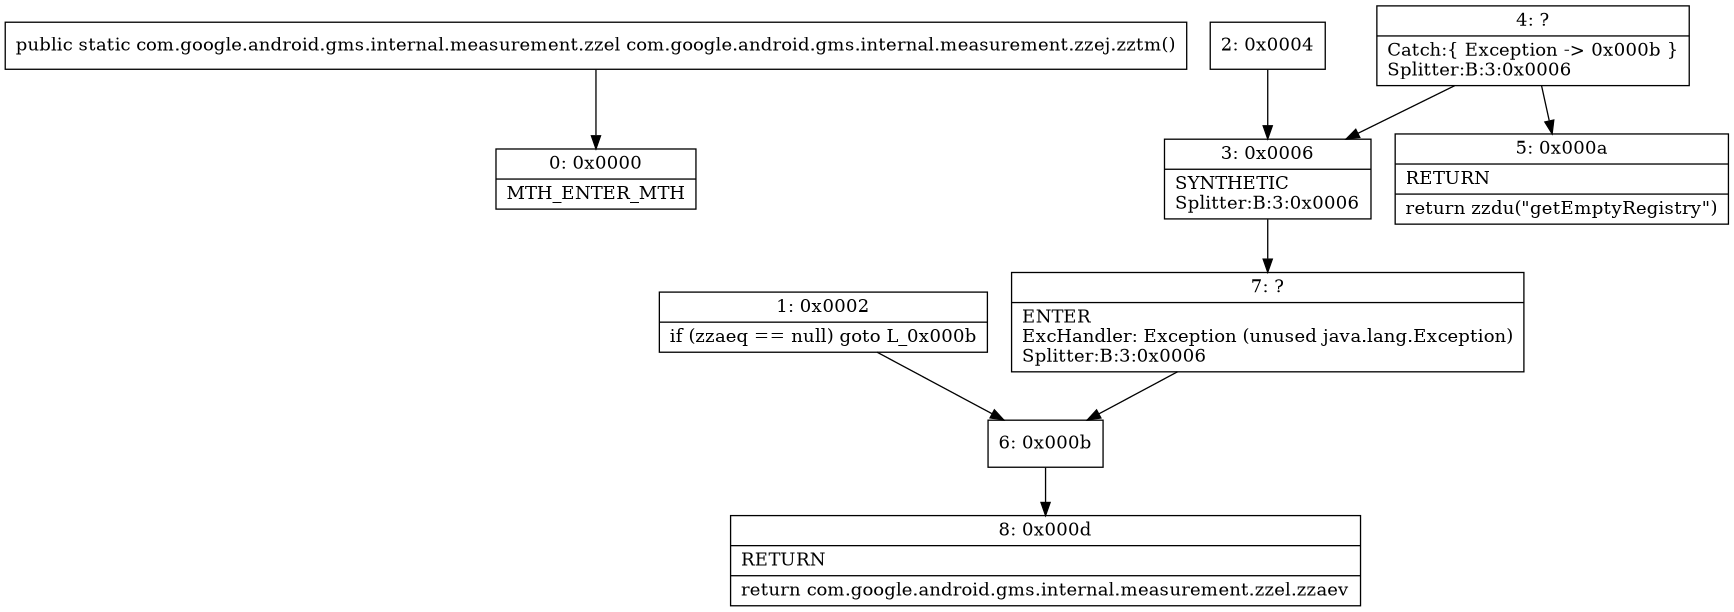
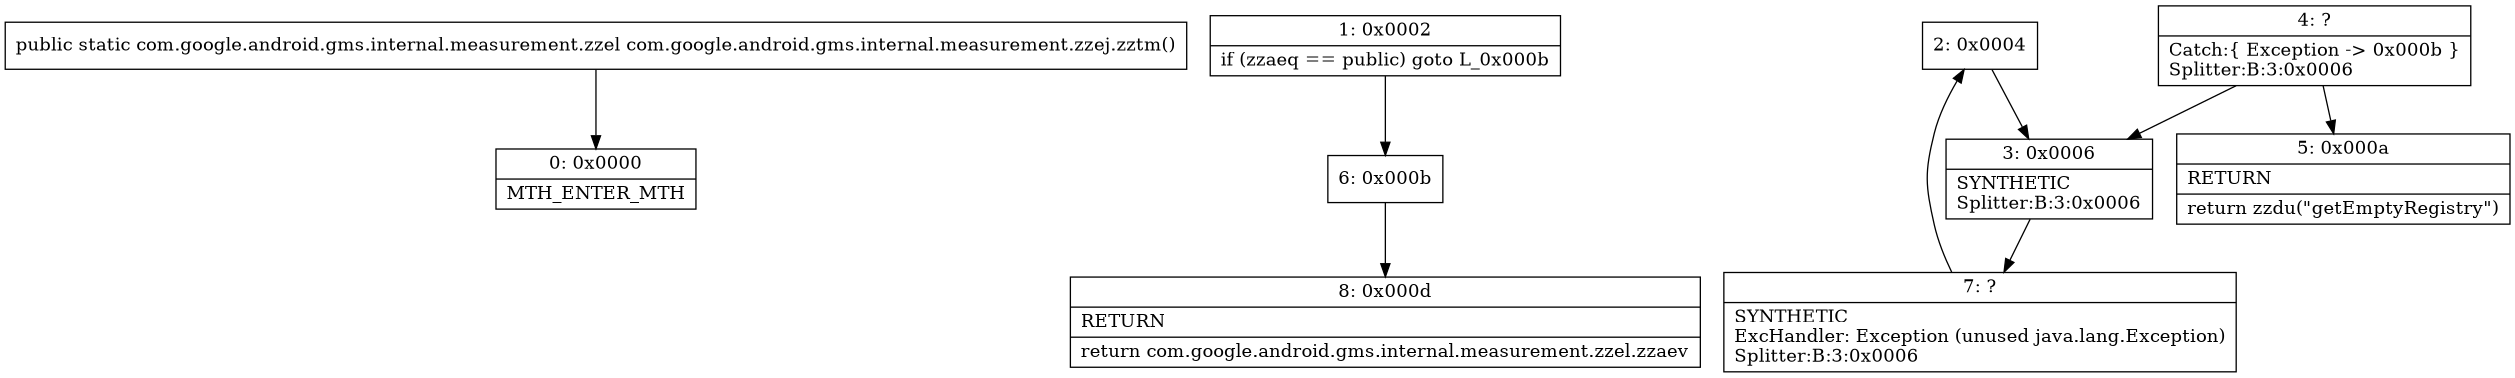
(1057, 317) -> (1792, 317)
(823, 337) -> (1385, 60)
(1138, 393) -> (1927, 176)
